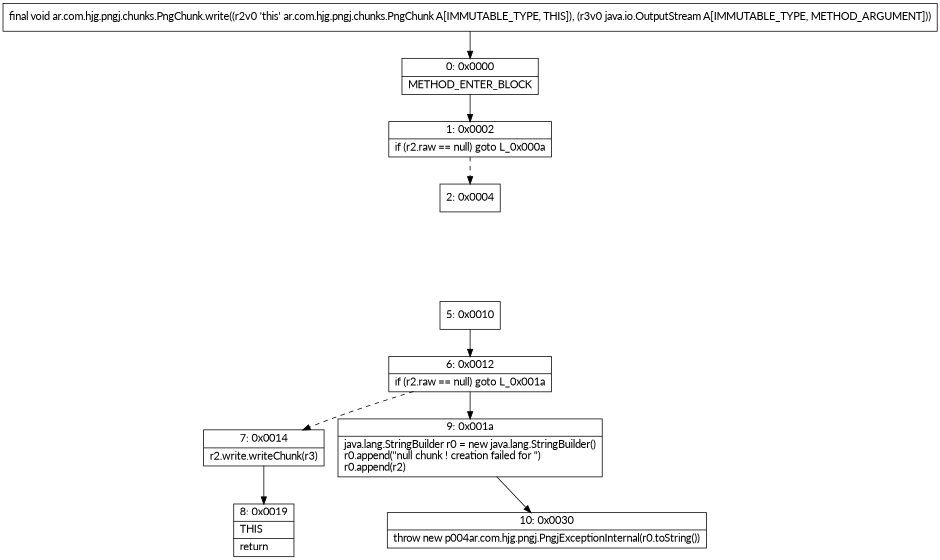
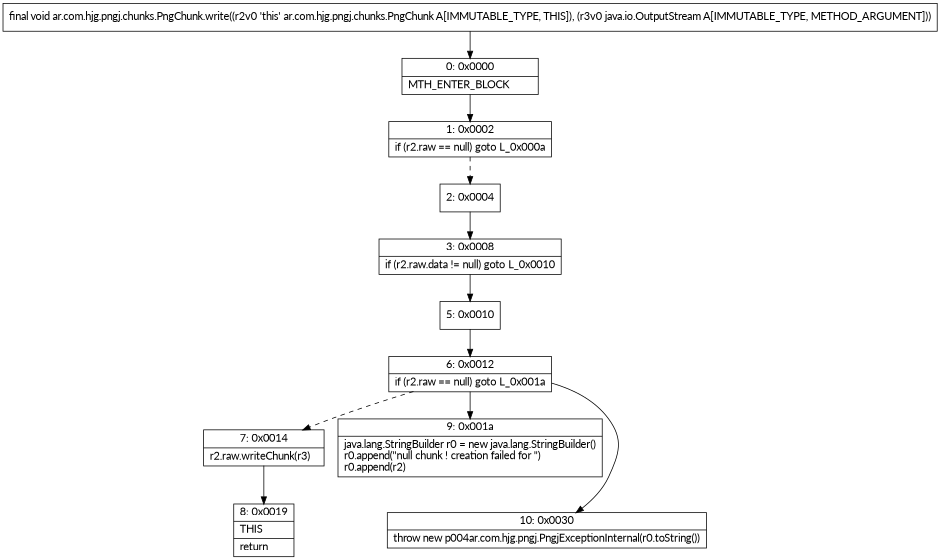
(470, 85) -> (459, 85)
none -> (470, 257)
(264, 457) -> (260, 457)
(511, 492) -> (617, 434)
